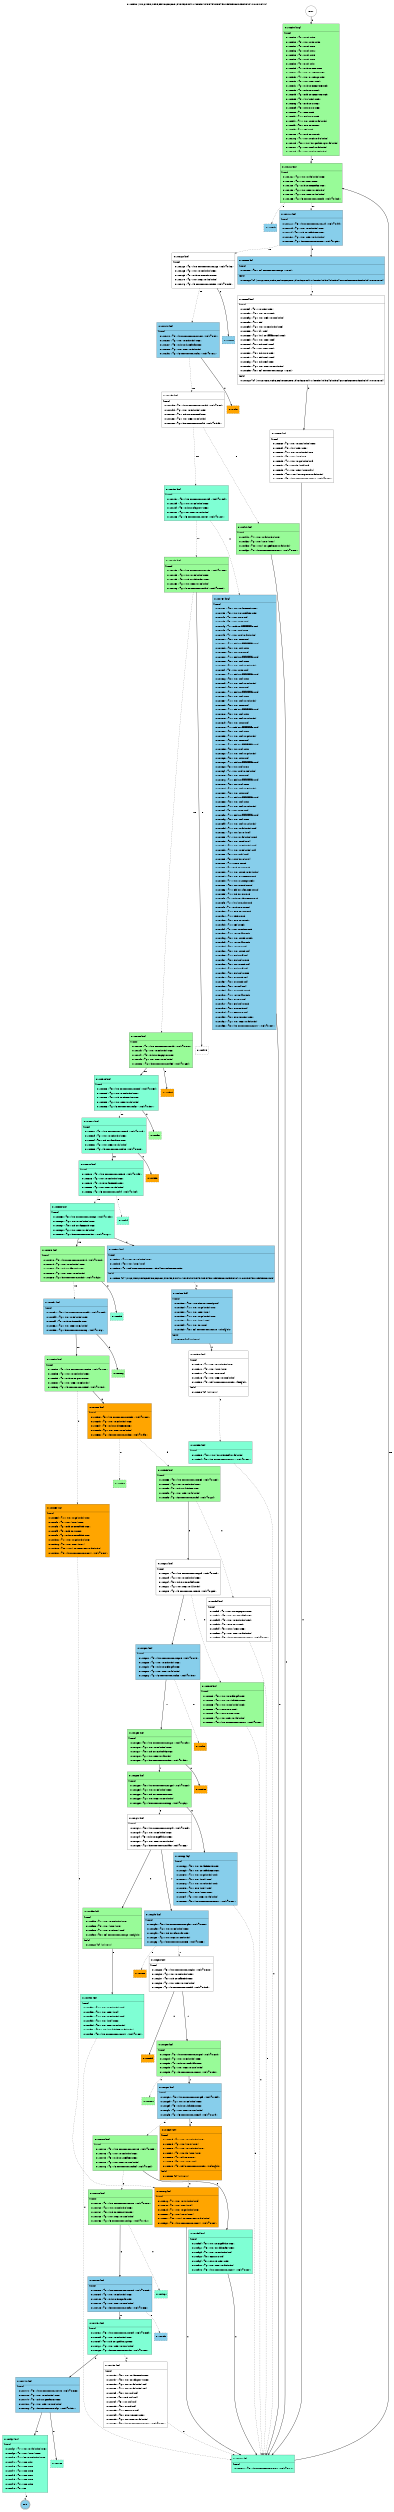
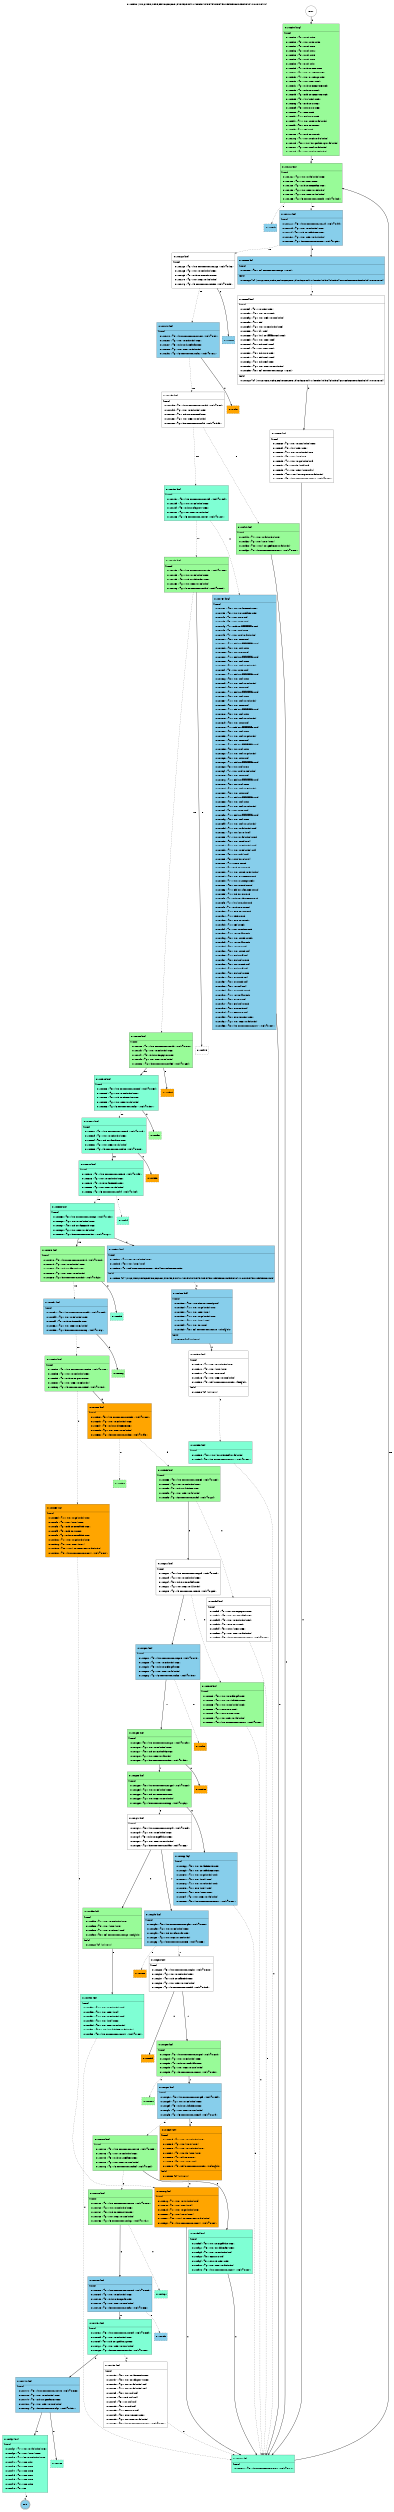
(76, 1344) -> (76, 1344)
